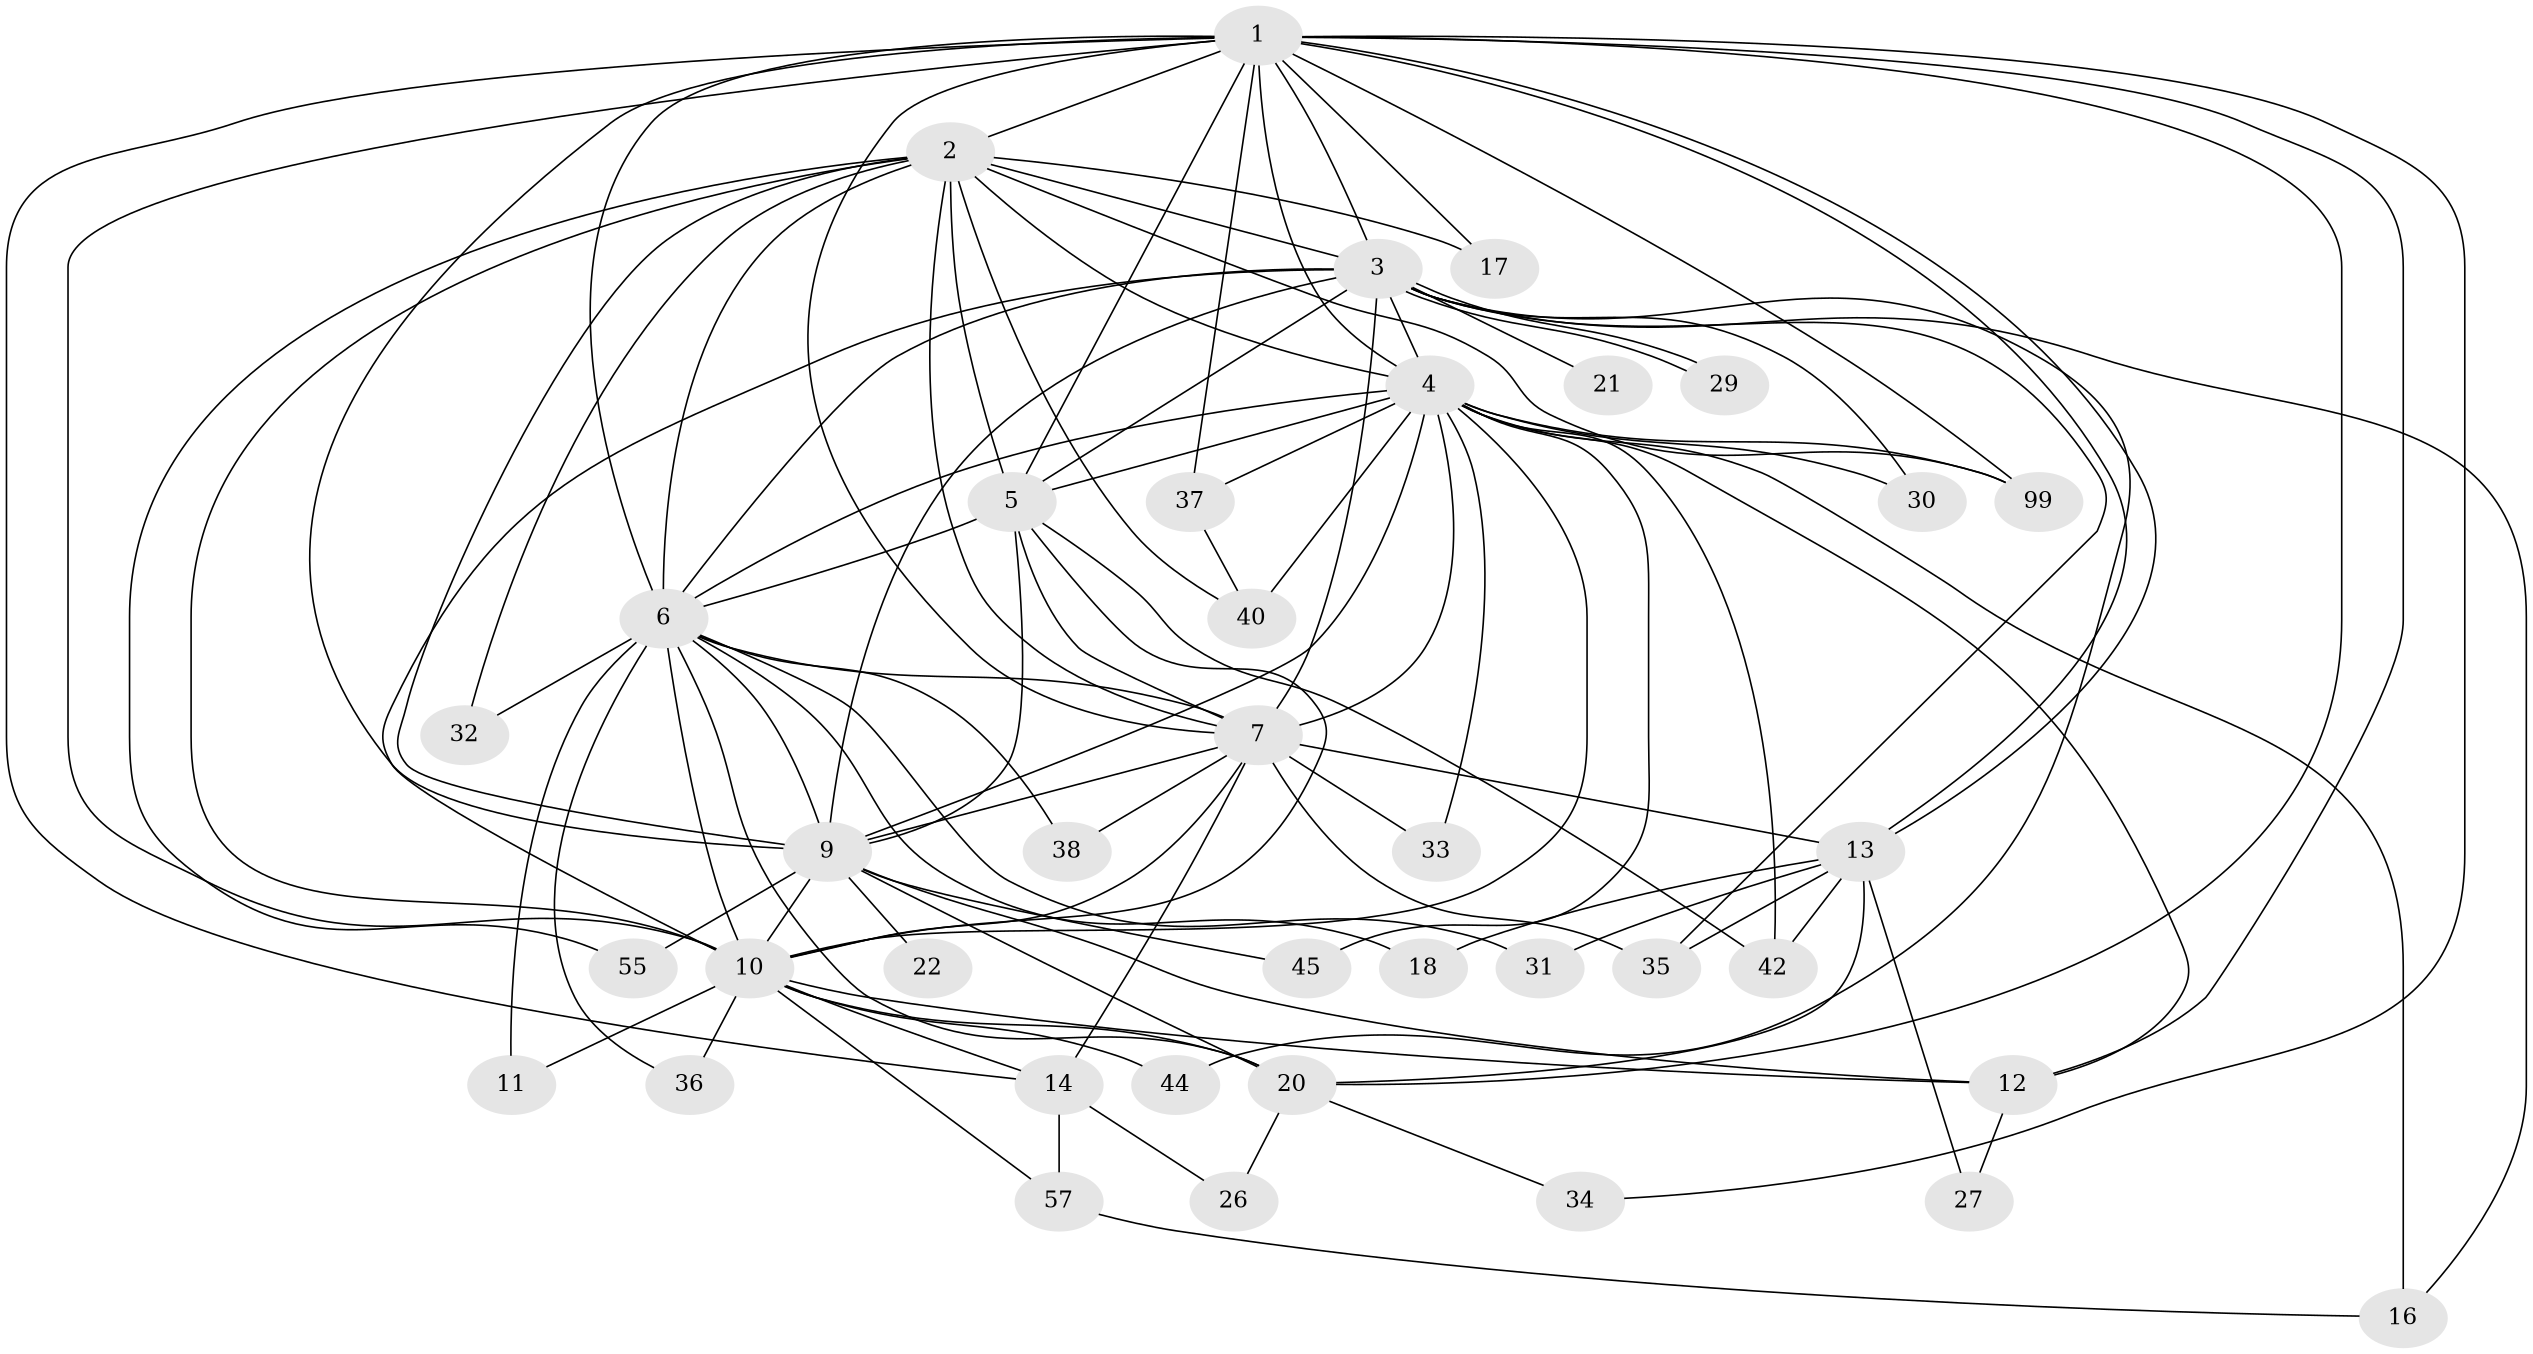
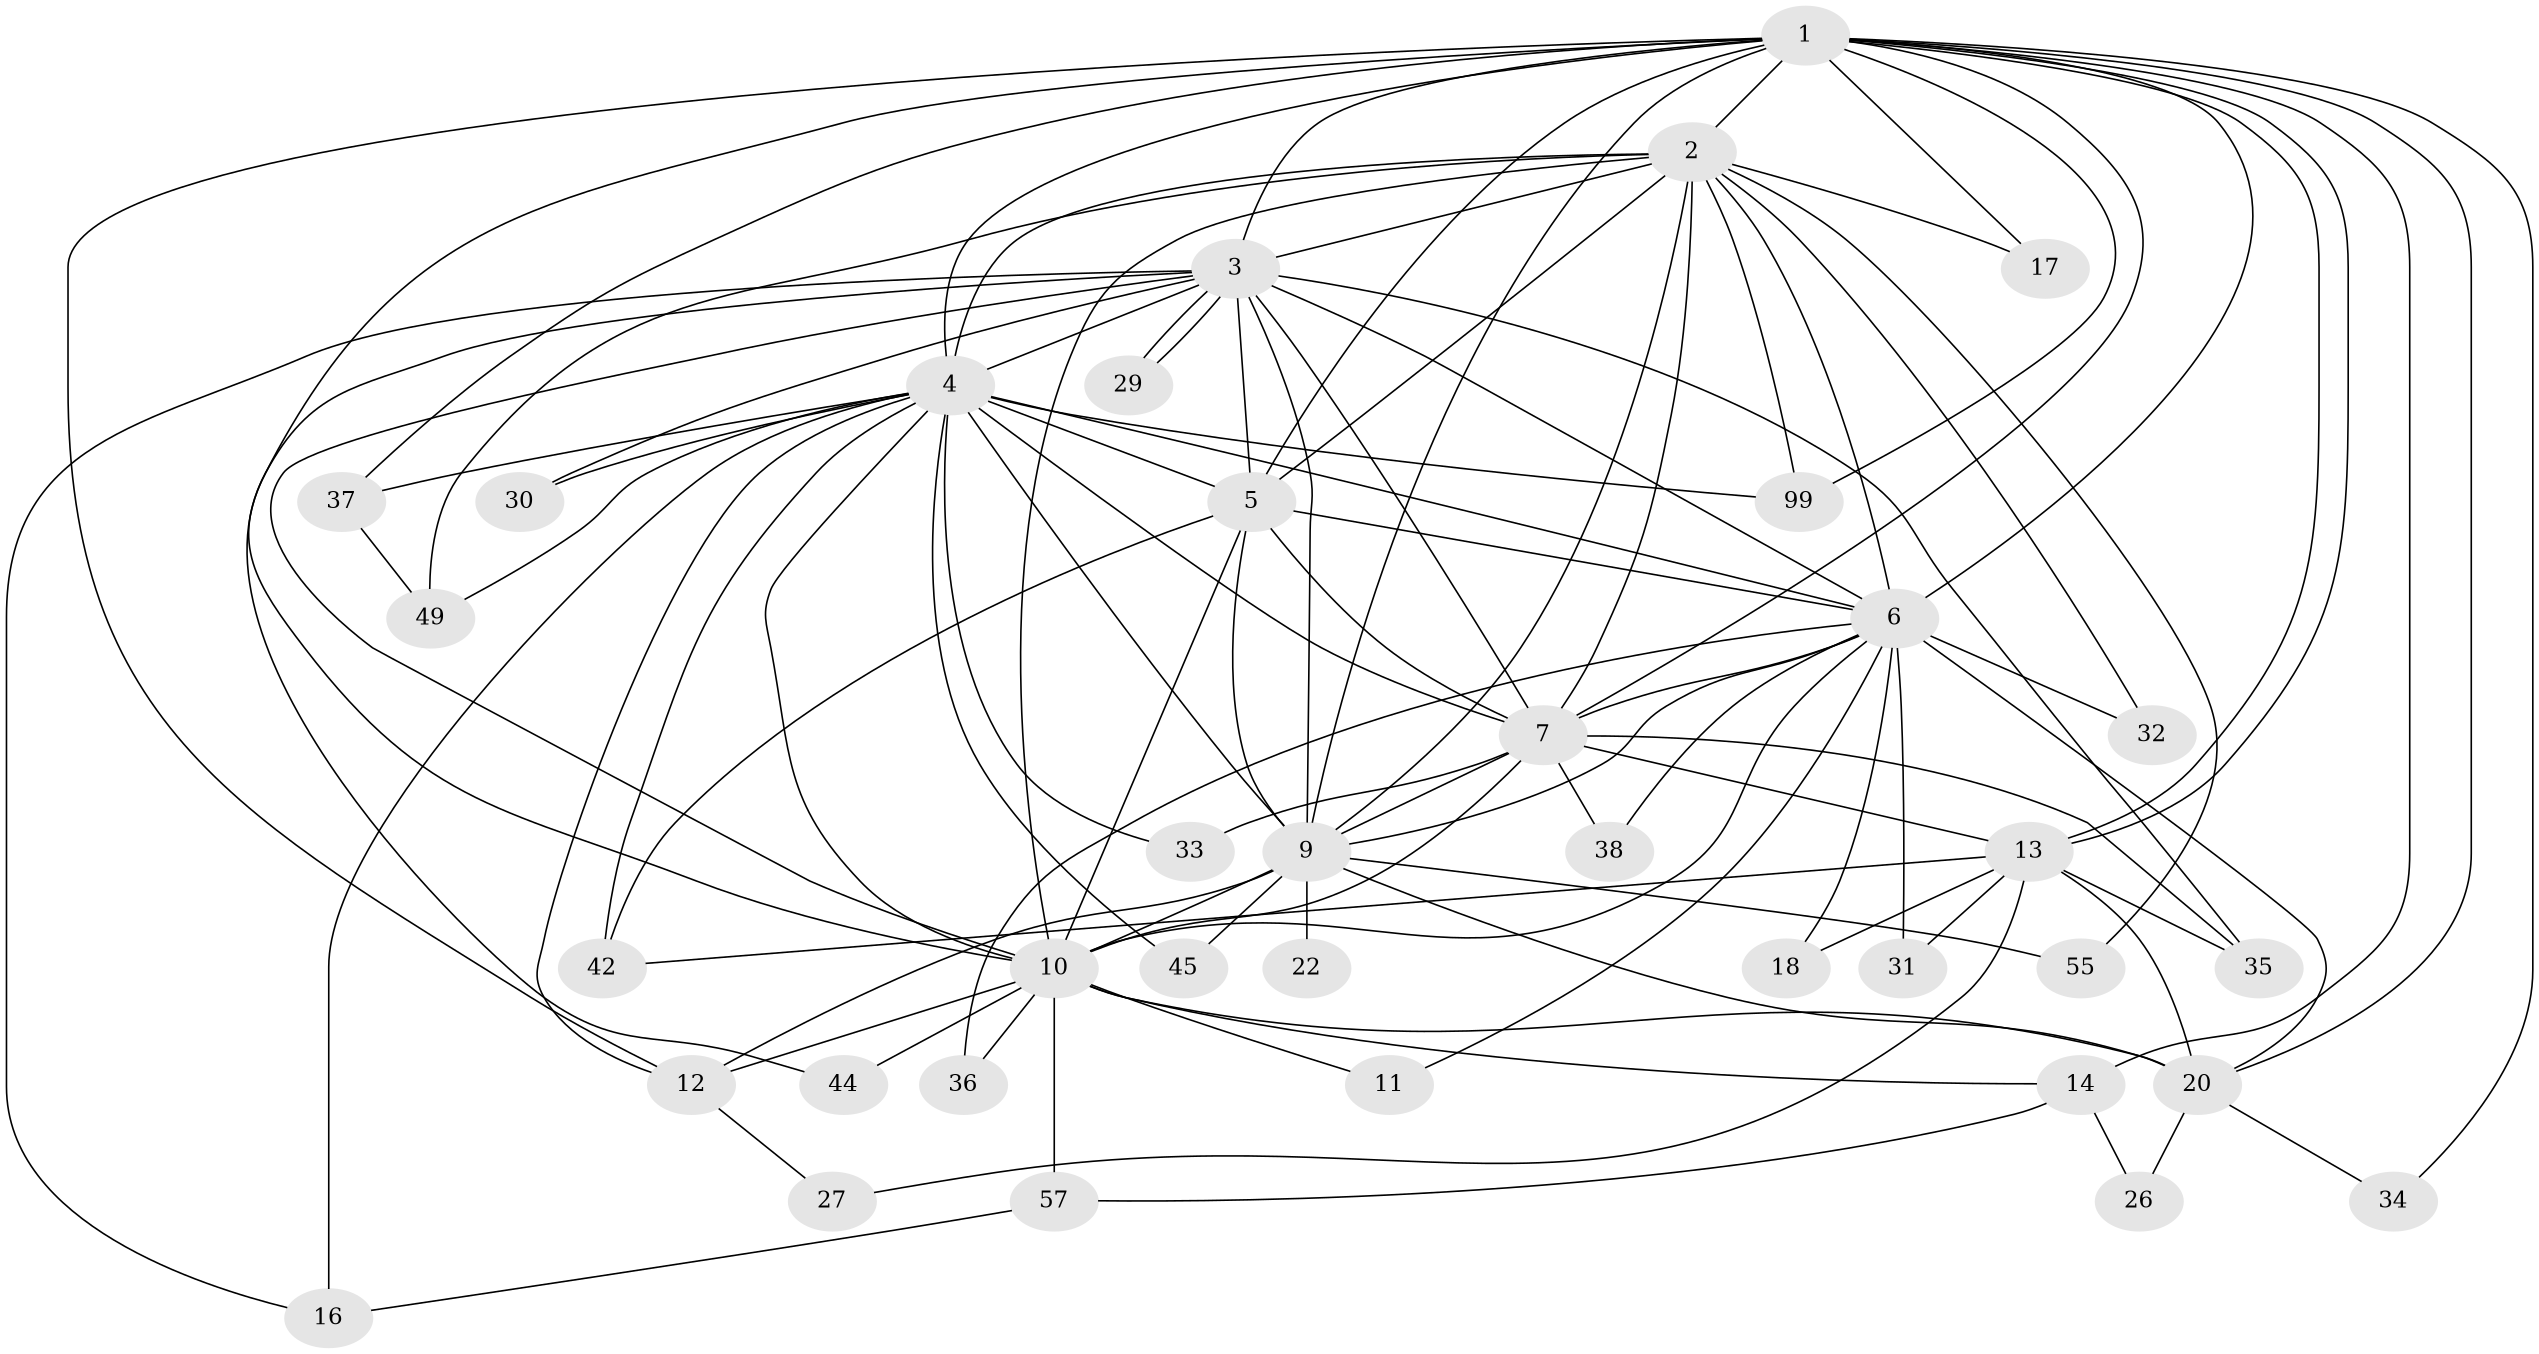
(1608, 385) -> none
(1252, 619) -> (431, 619)
(1164, 912) -> none
